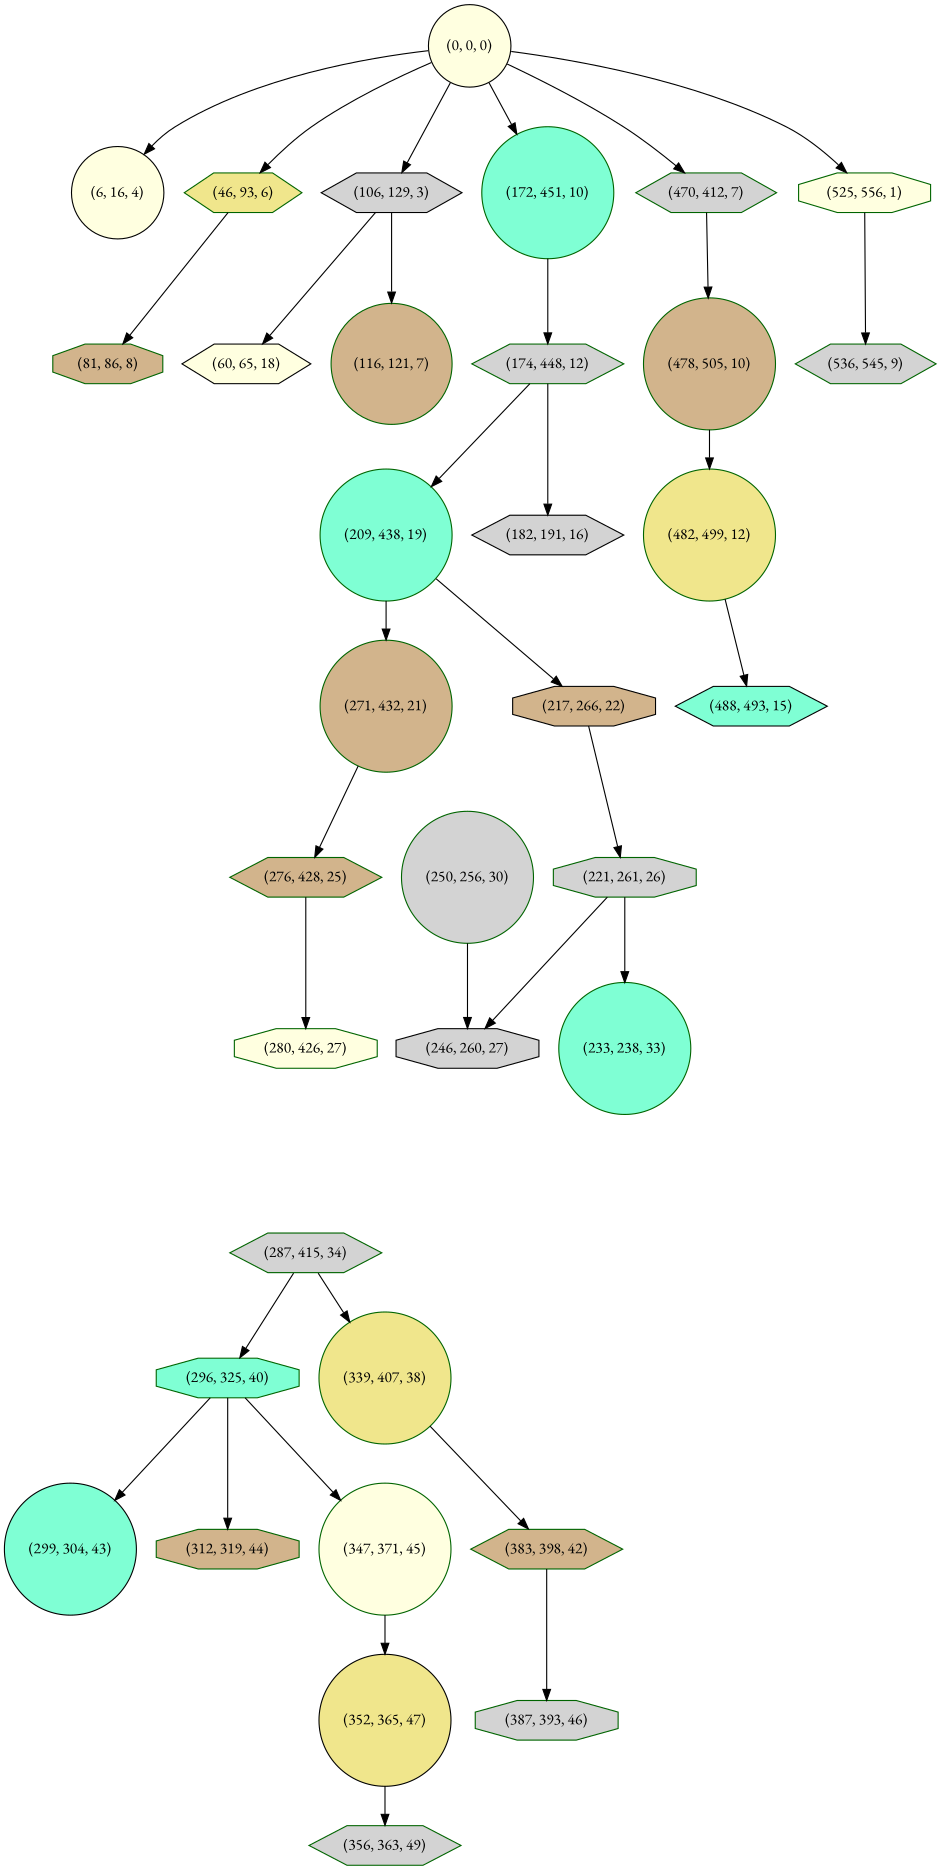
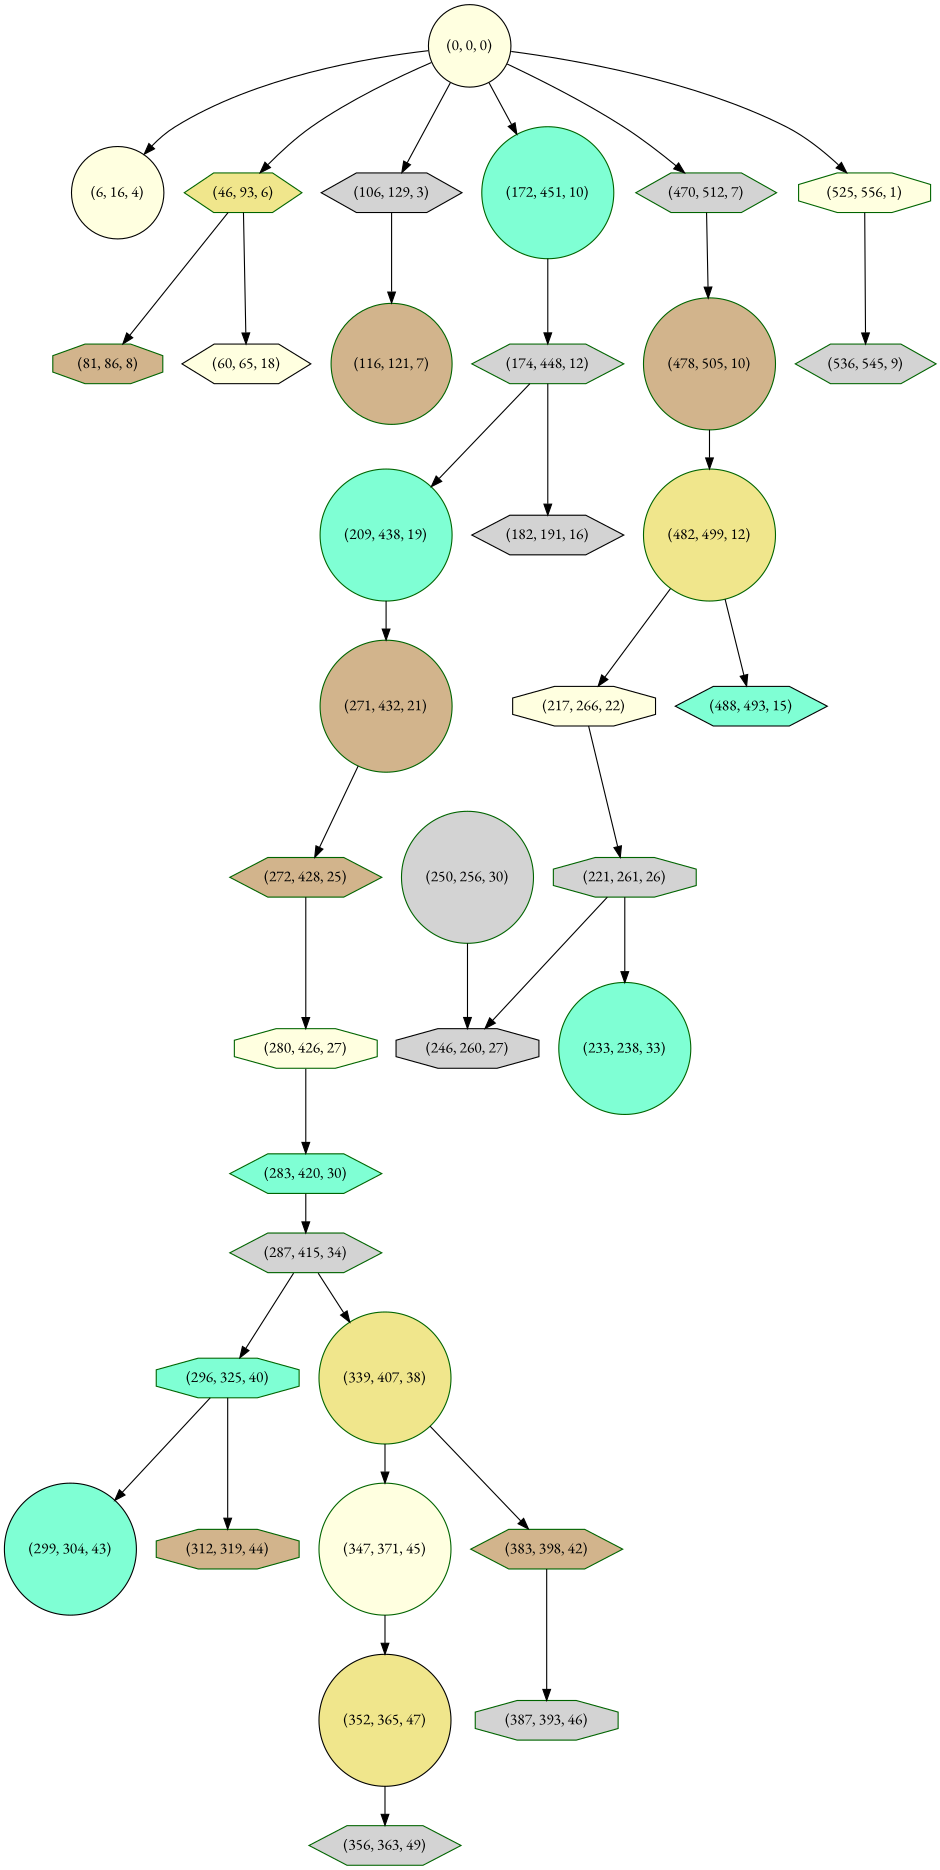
(706, 193) -> (706, 193)
(323, 274) -> (245, 273)
(495, 629) -> (638, 633)
(584, 706) -> (584, 706)
(306, 877) -> (306, 877)
none -> (306, 1174)
(289, 1445) -> (385, 1458)
